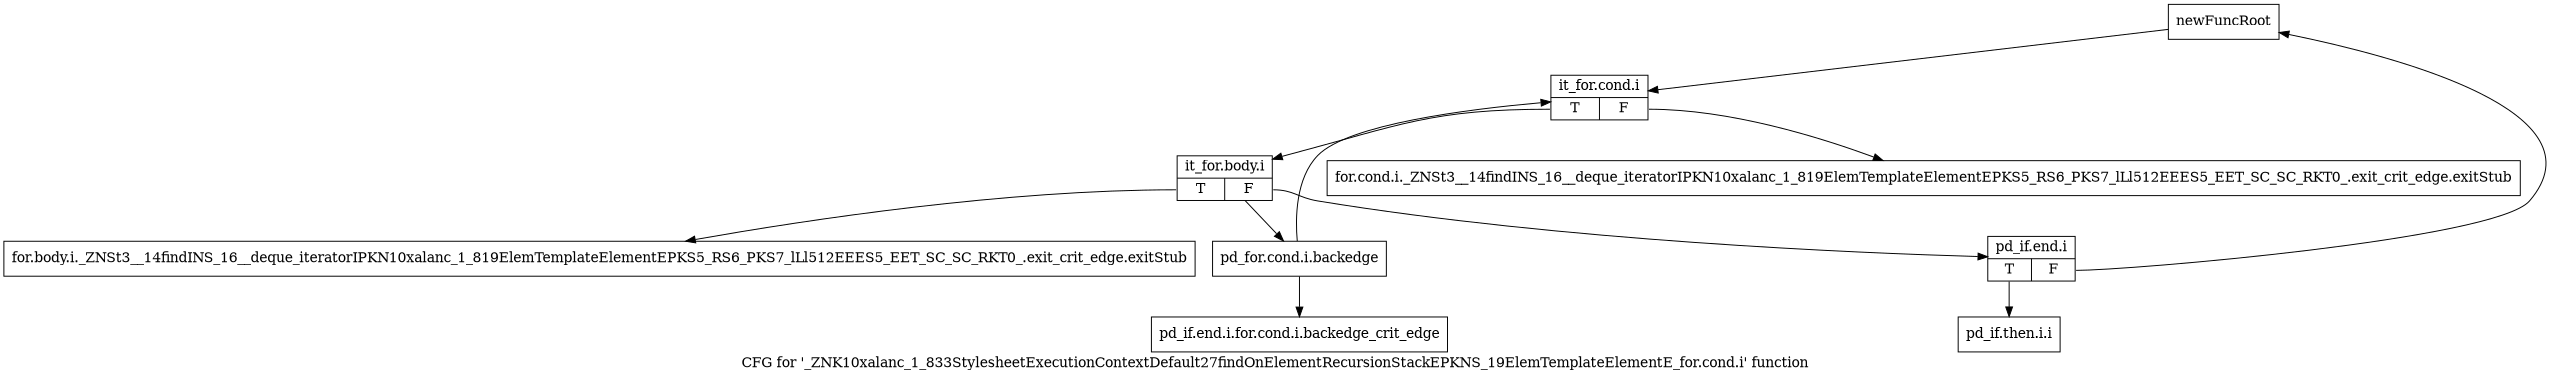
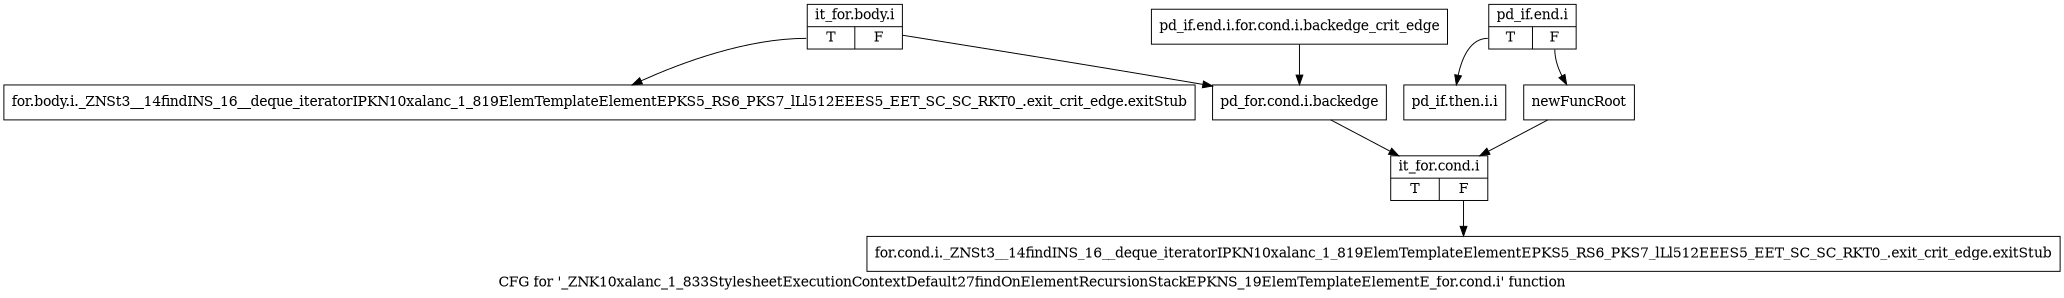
(1414, 121) -> none
(1624, 237) -> none
(1299, 292) -> (1299, 60)
